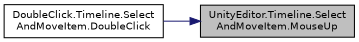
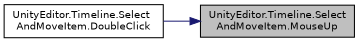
(84, 21) -> (84, 21)
